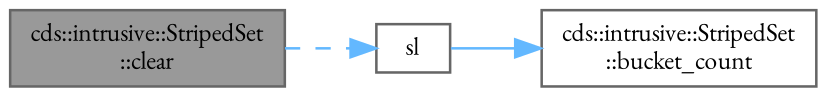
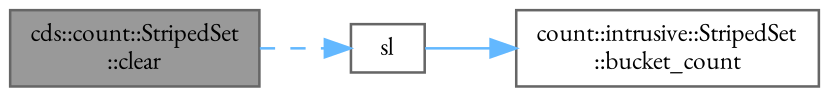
(147, 48) -> (135, 48)
(679, 48) -> (668, 48)
